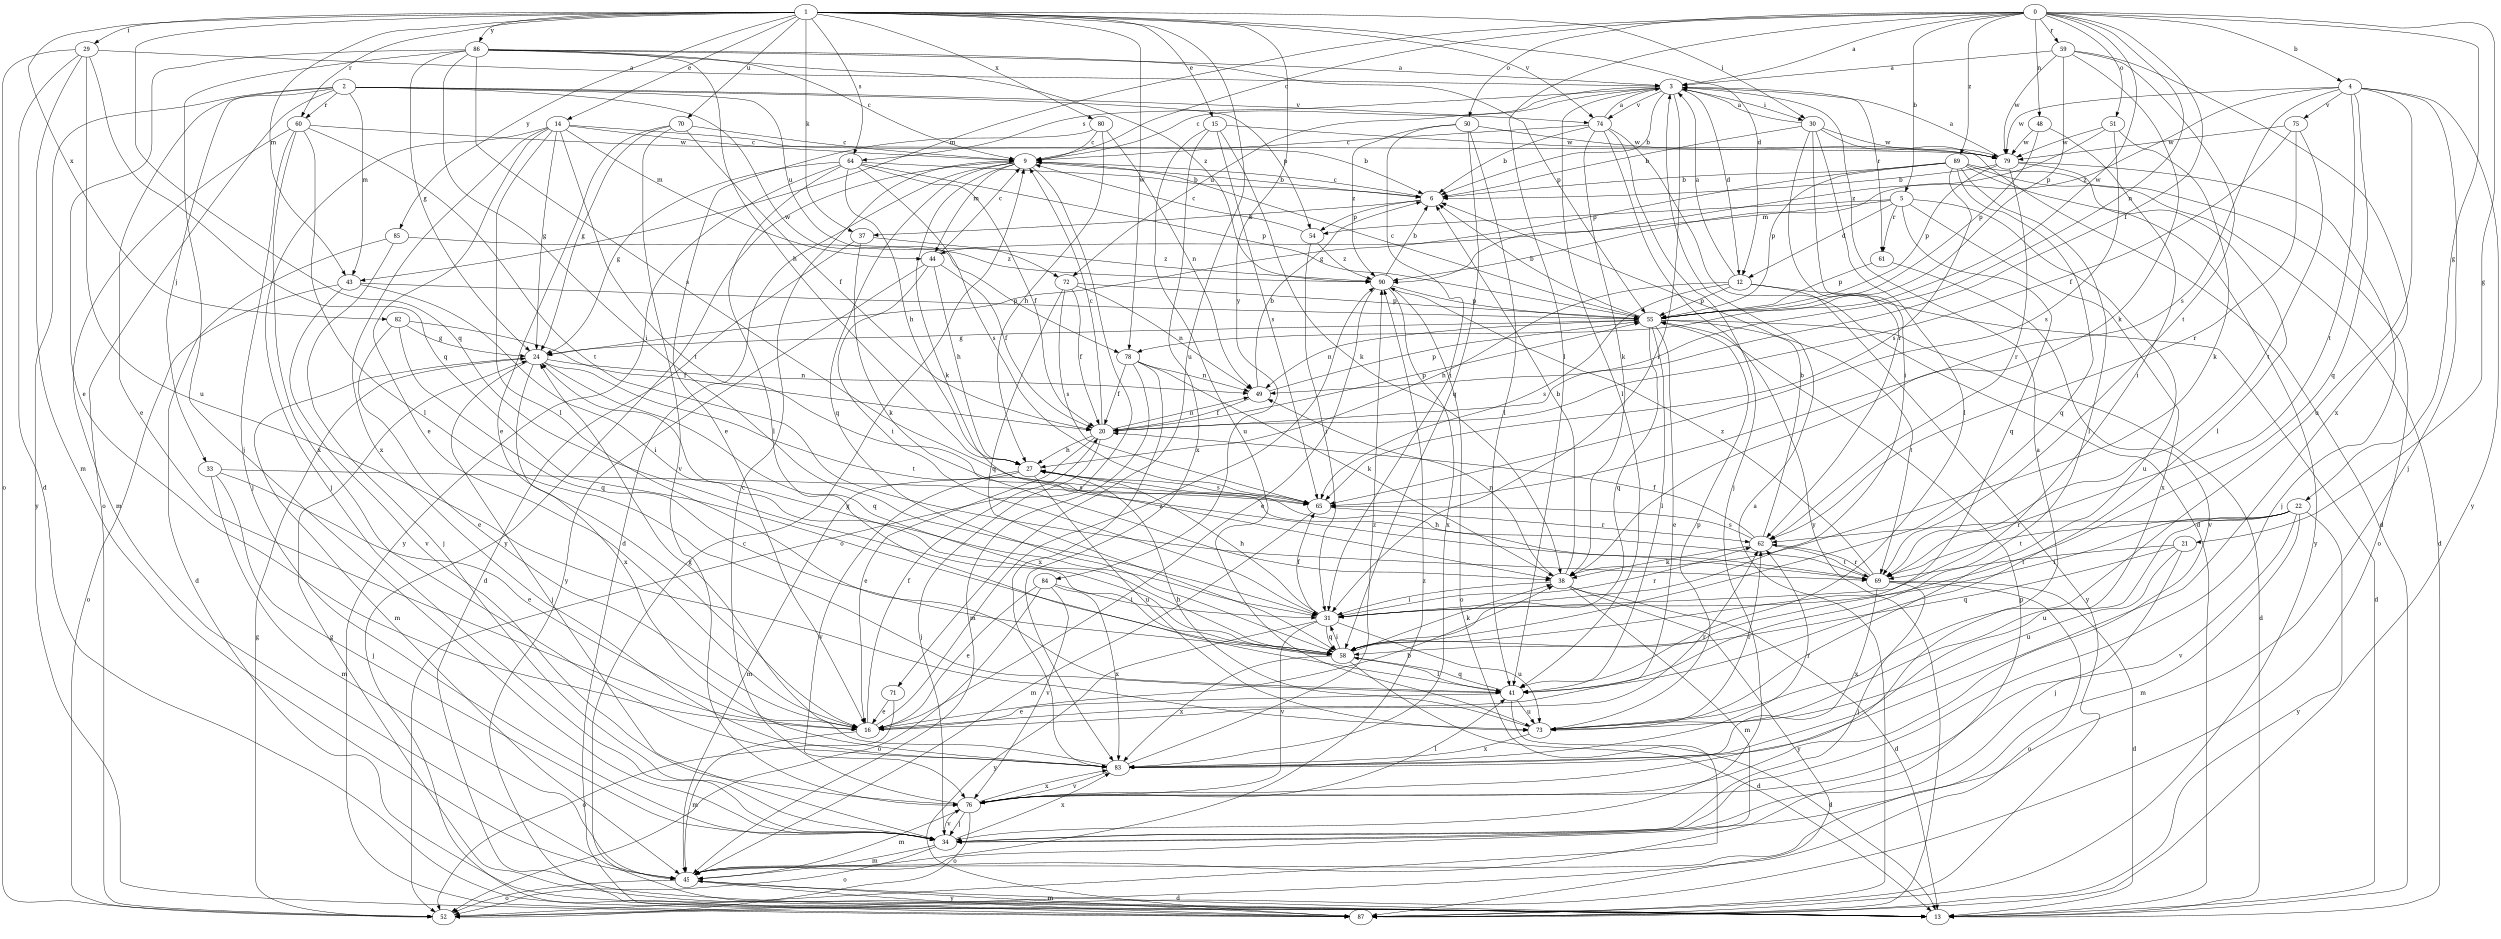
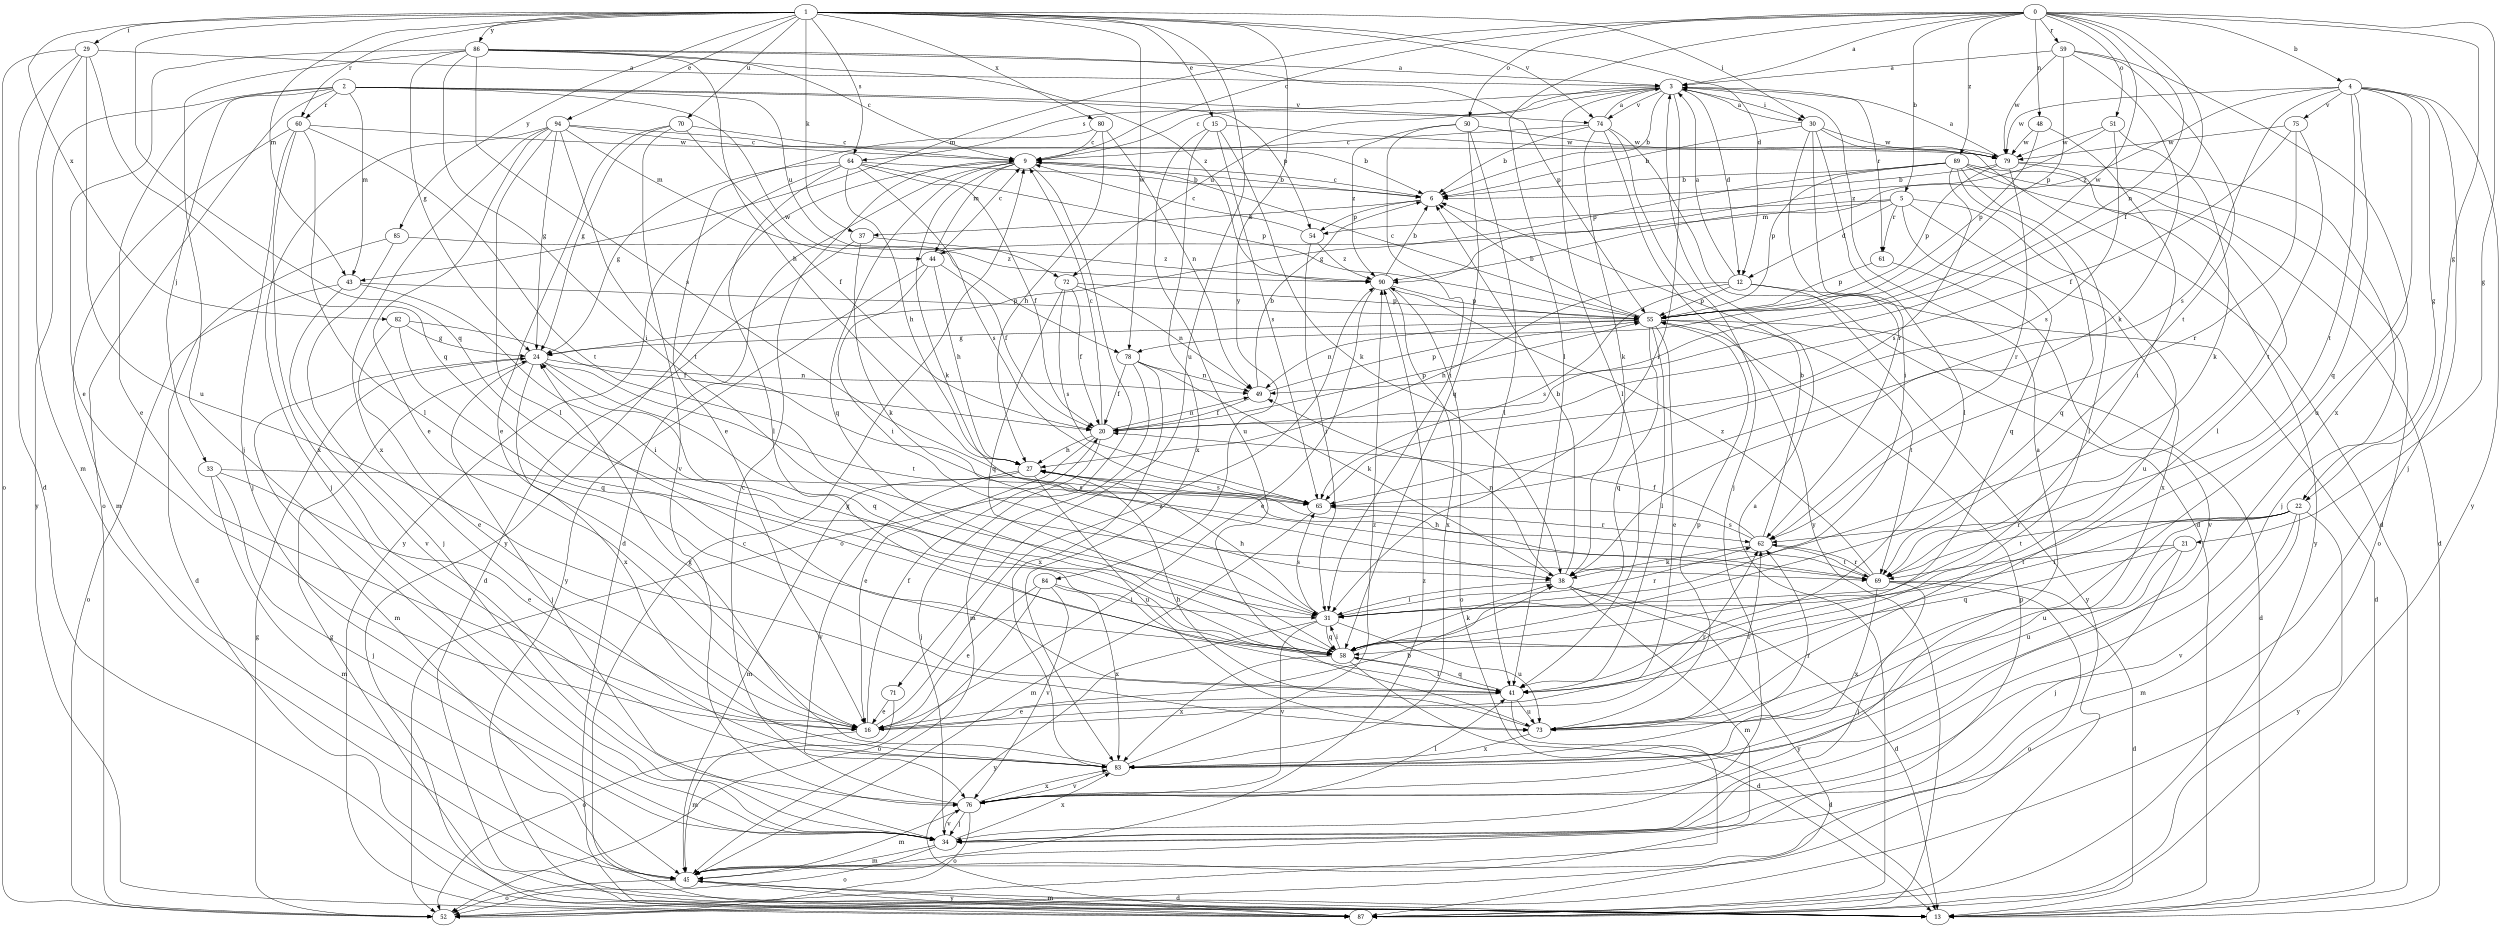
(558, 124) -> (558, 124)
none -> (2432, 299)
(1299, 562) -> (1299, 562)
